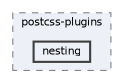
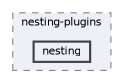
(62, 23) -> (62, 23)
